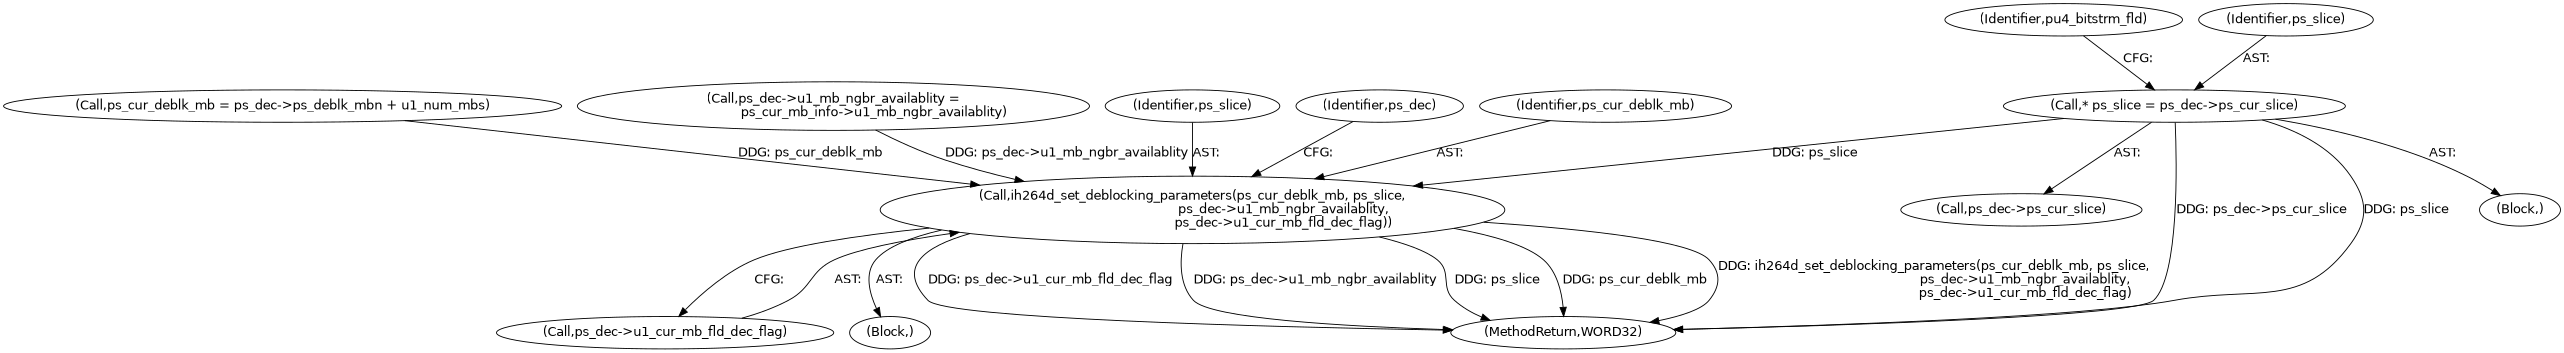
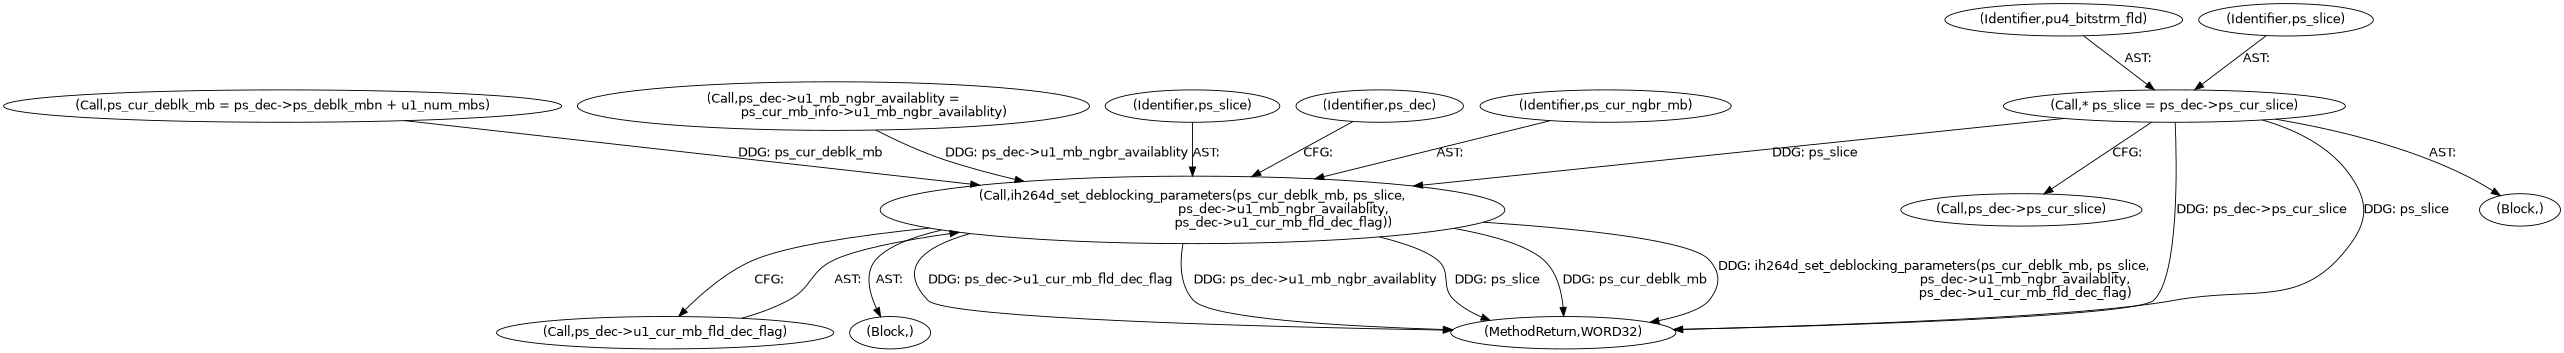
(2140, 59) -> (2140, 59)
(1606, 106) -> (1606, 106)
(2129, 153) -> (2129, 153)
